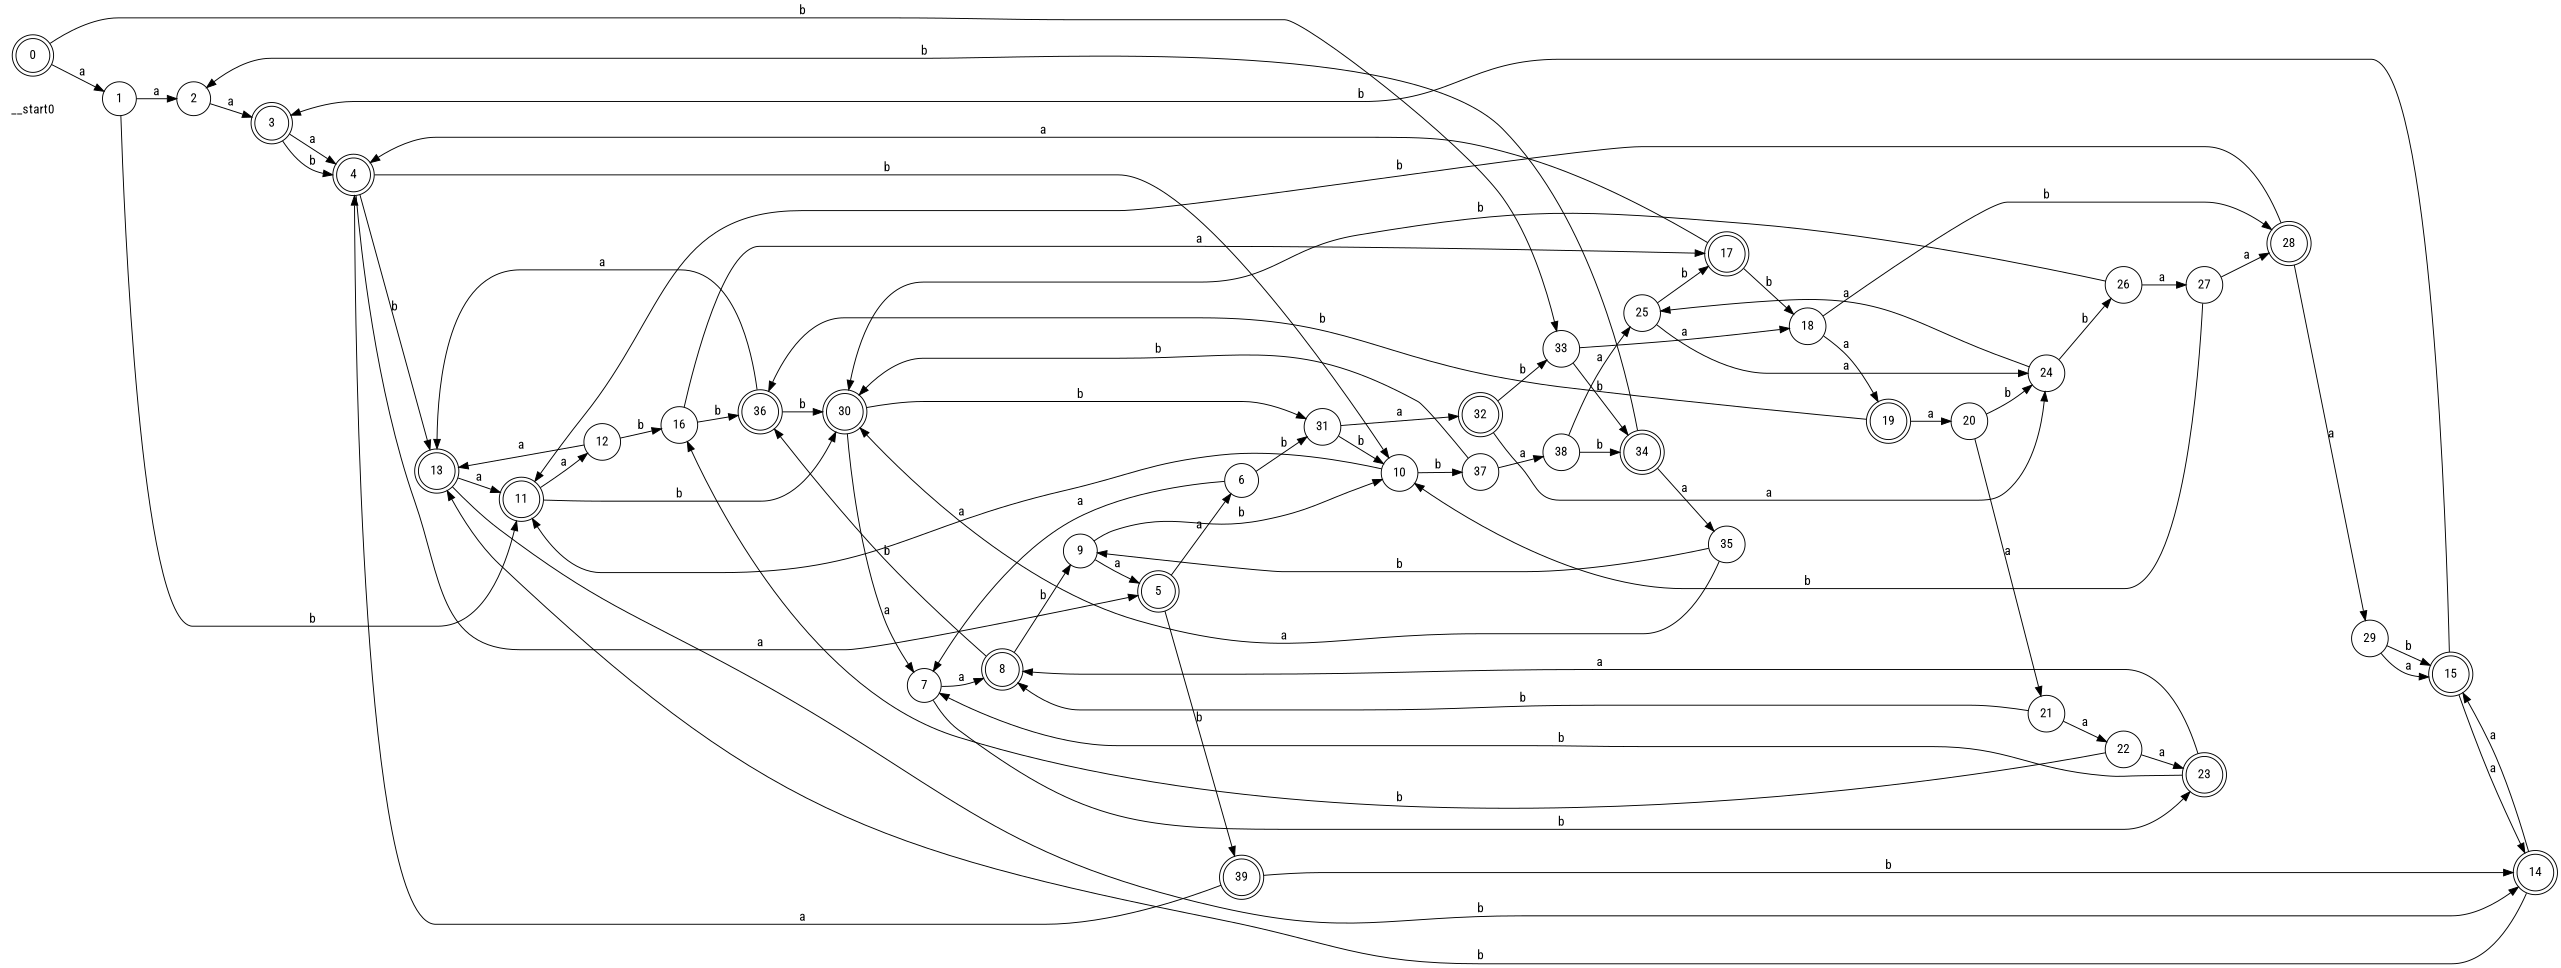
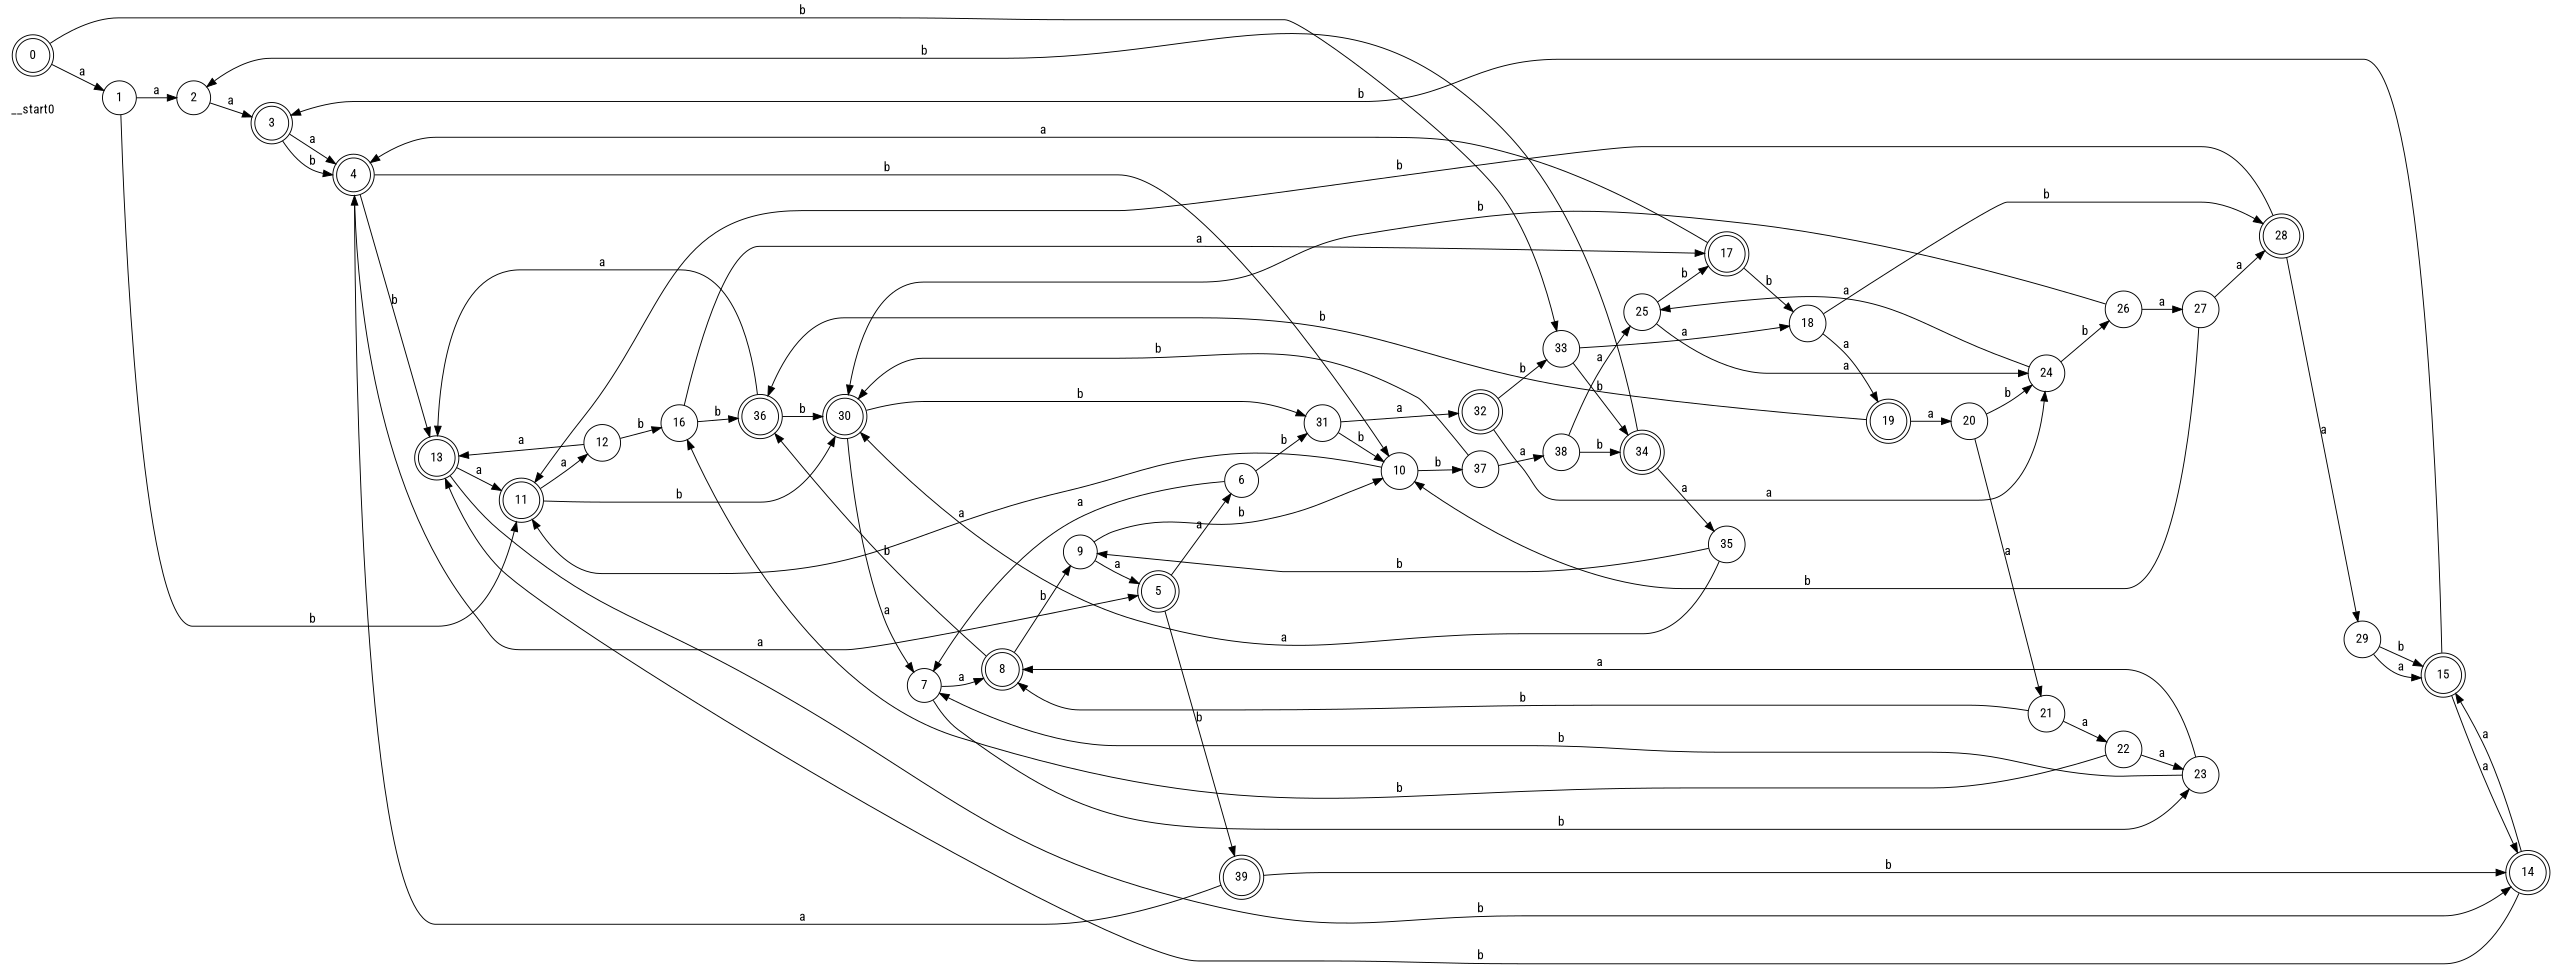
(2204, 775) -> (2201, 775)
